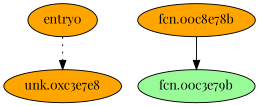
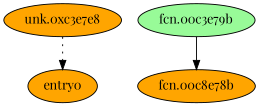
(63, 49) -> (63, 49)
(196, 49) -> (196, 49)
